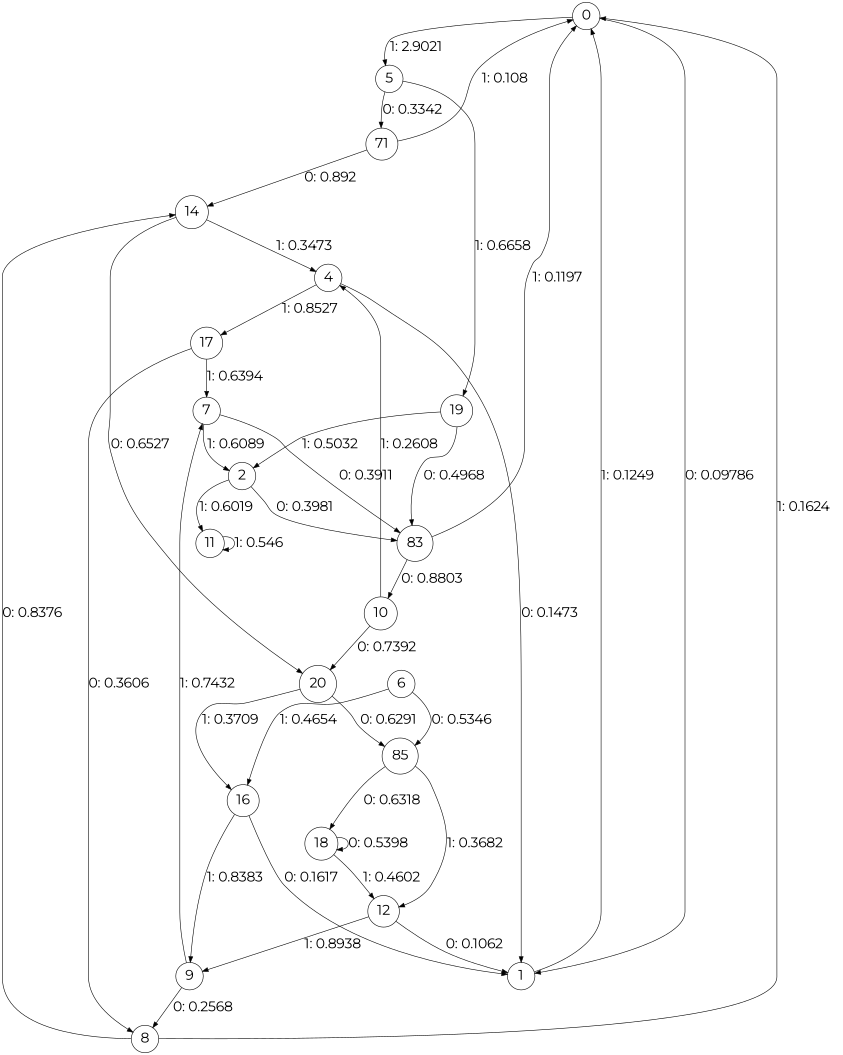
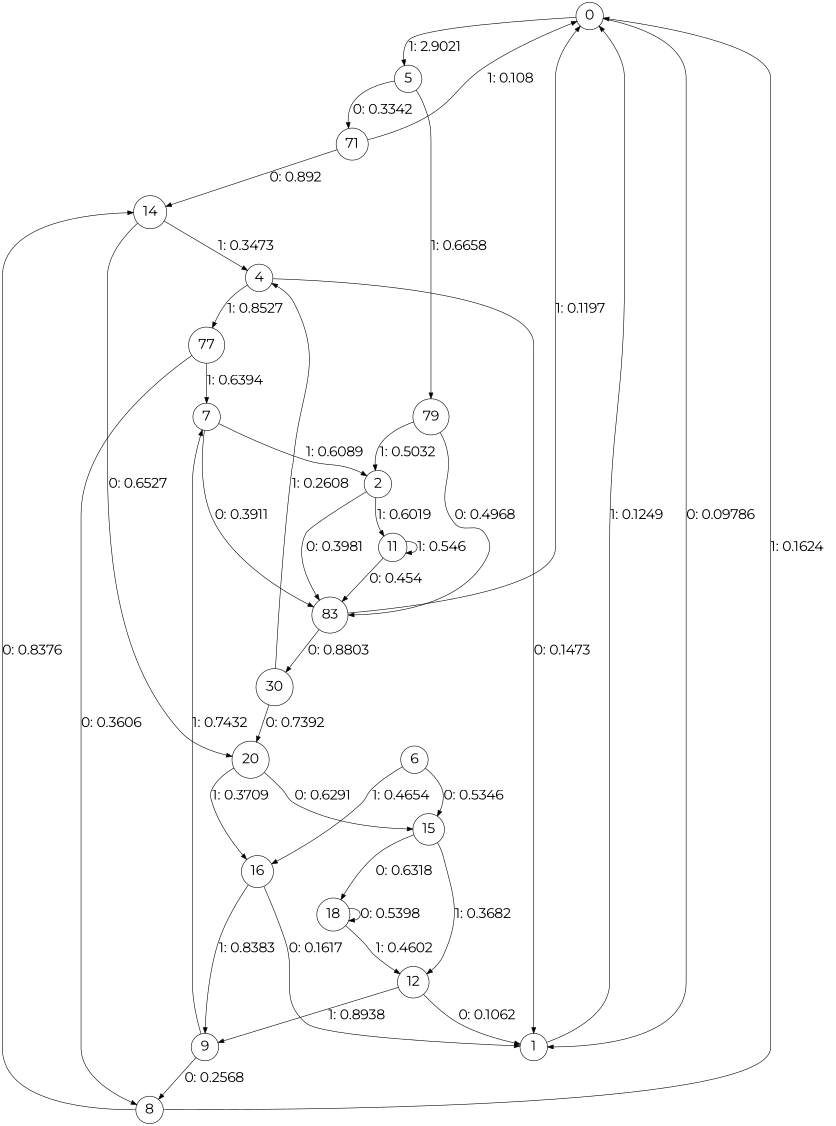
(207, 343) -> (207, 345)
(457, 411) -> (431, 417)
none -> (365, 578)
(381, 613) -> (275, 687)
(400, 756) -> (429, 829)
